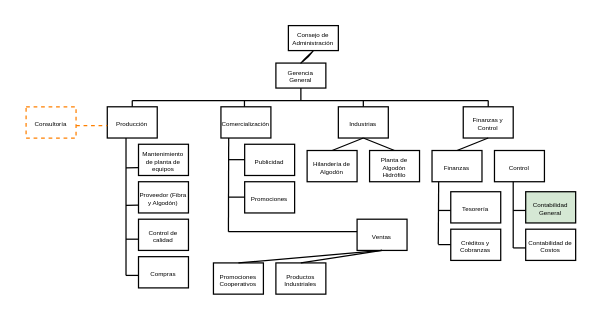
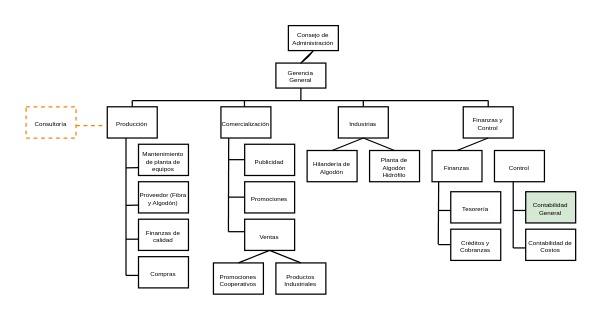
(382, 235) -> (269, 235)
(163, 236) -> (163, 236)
